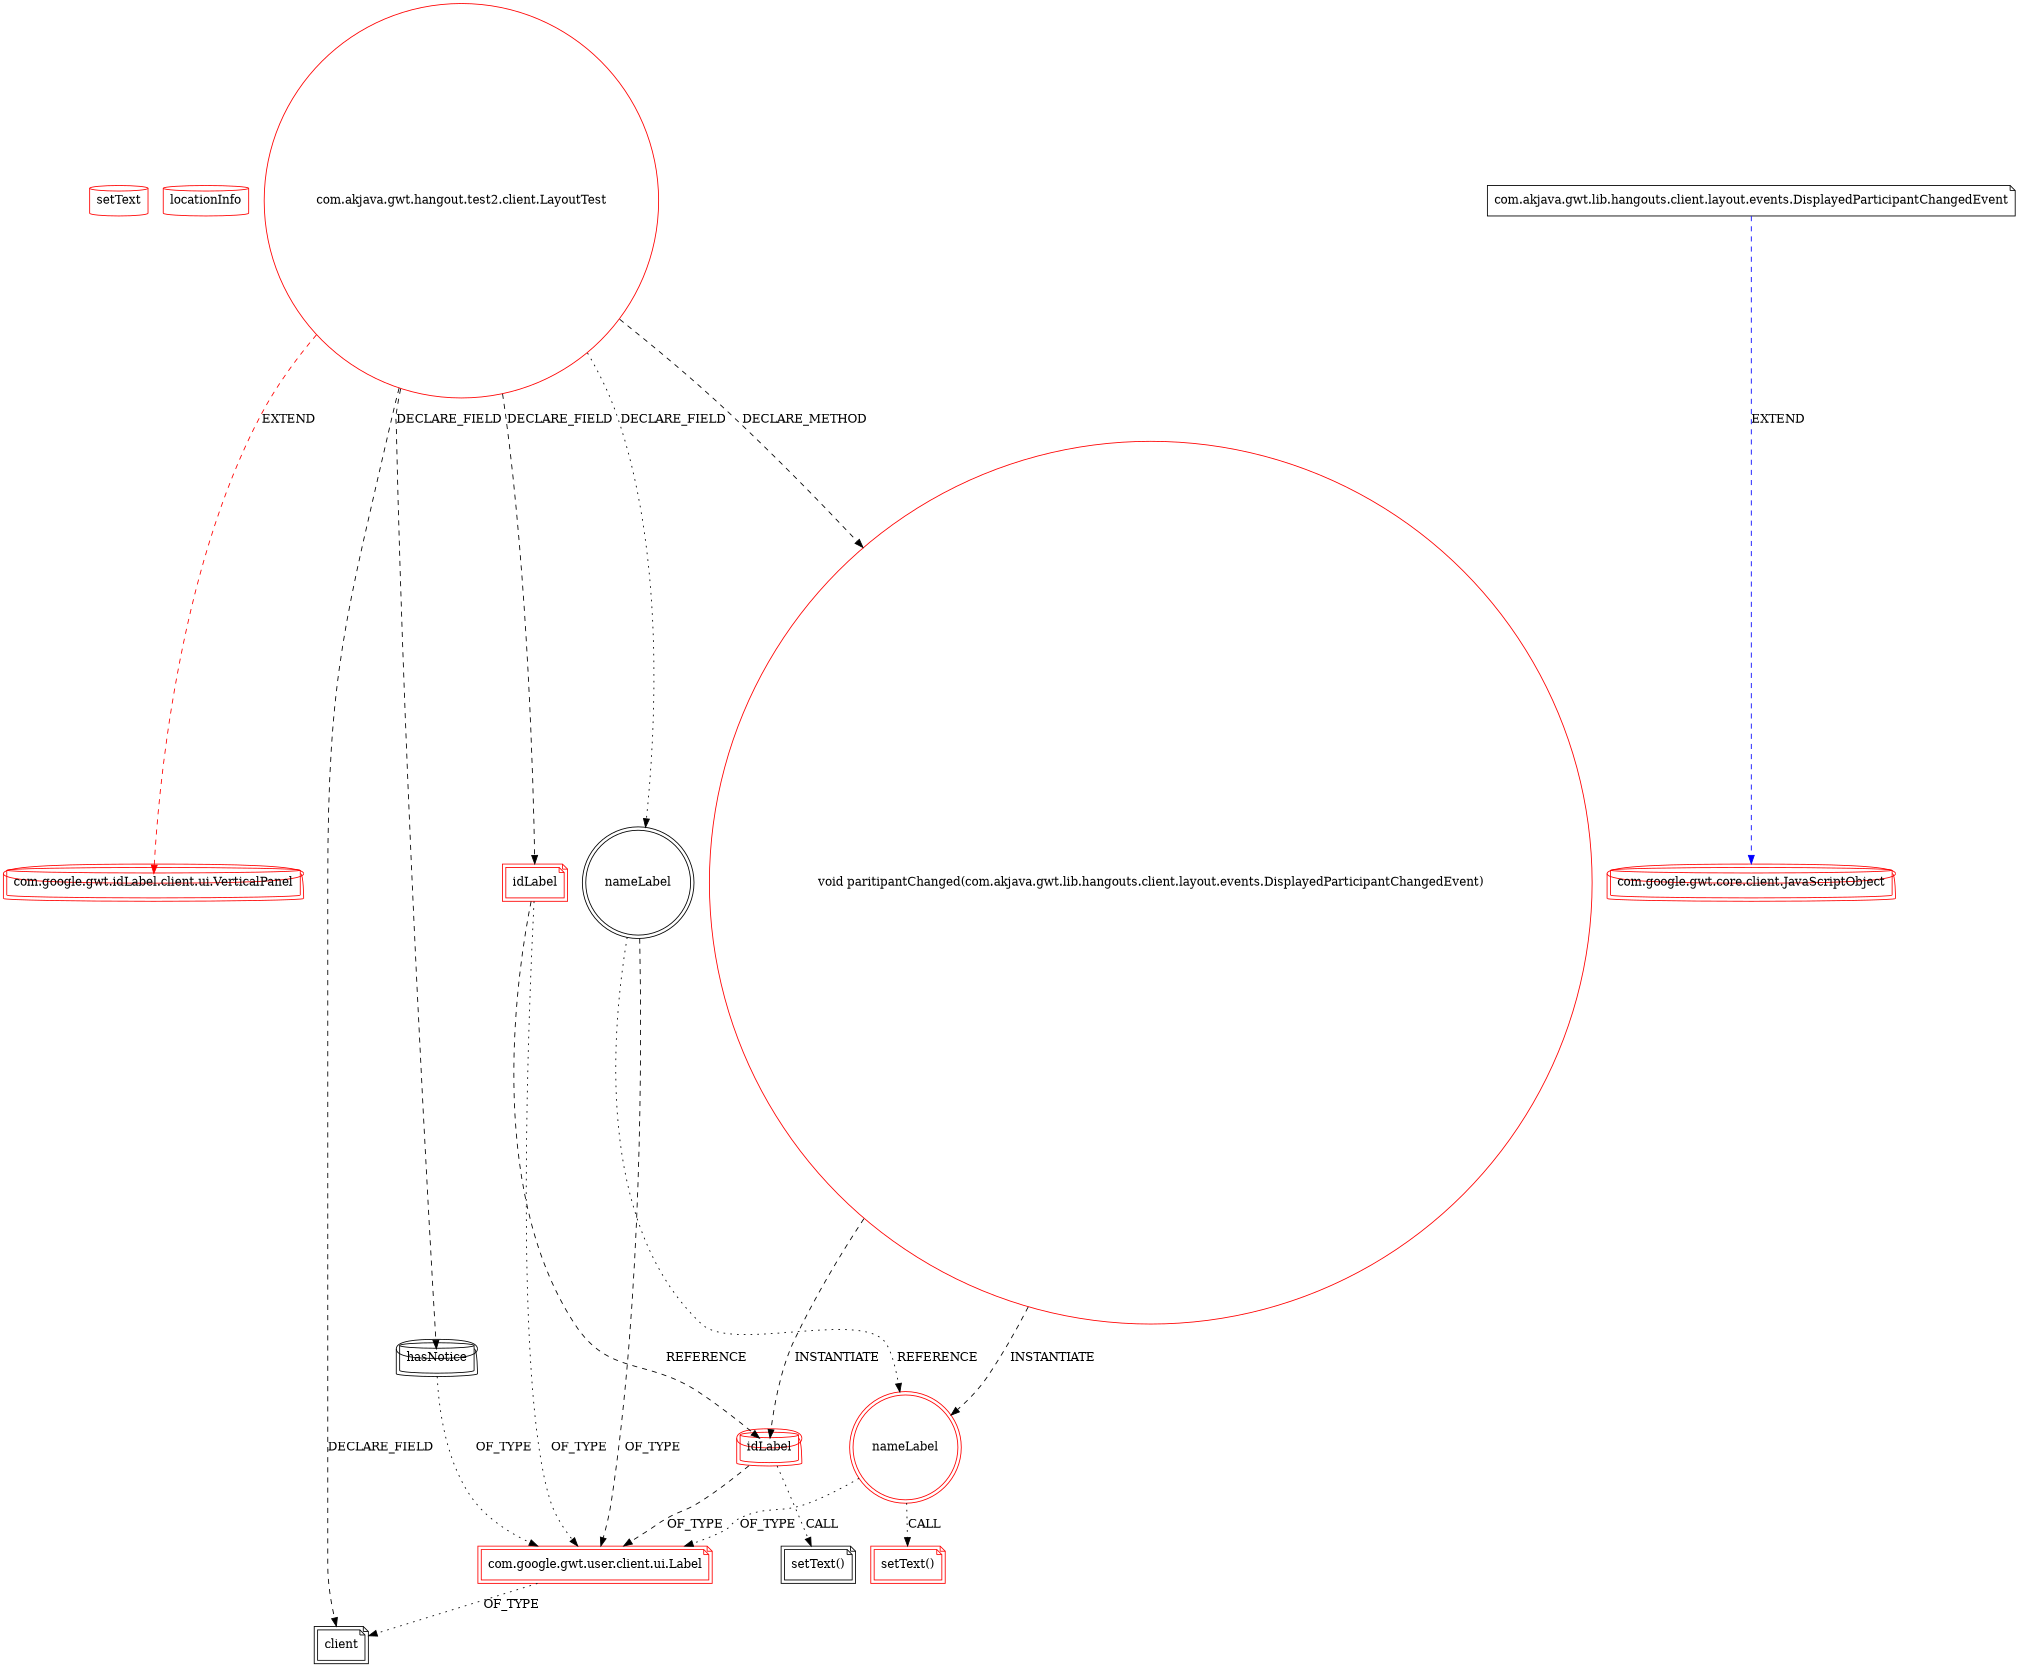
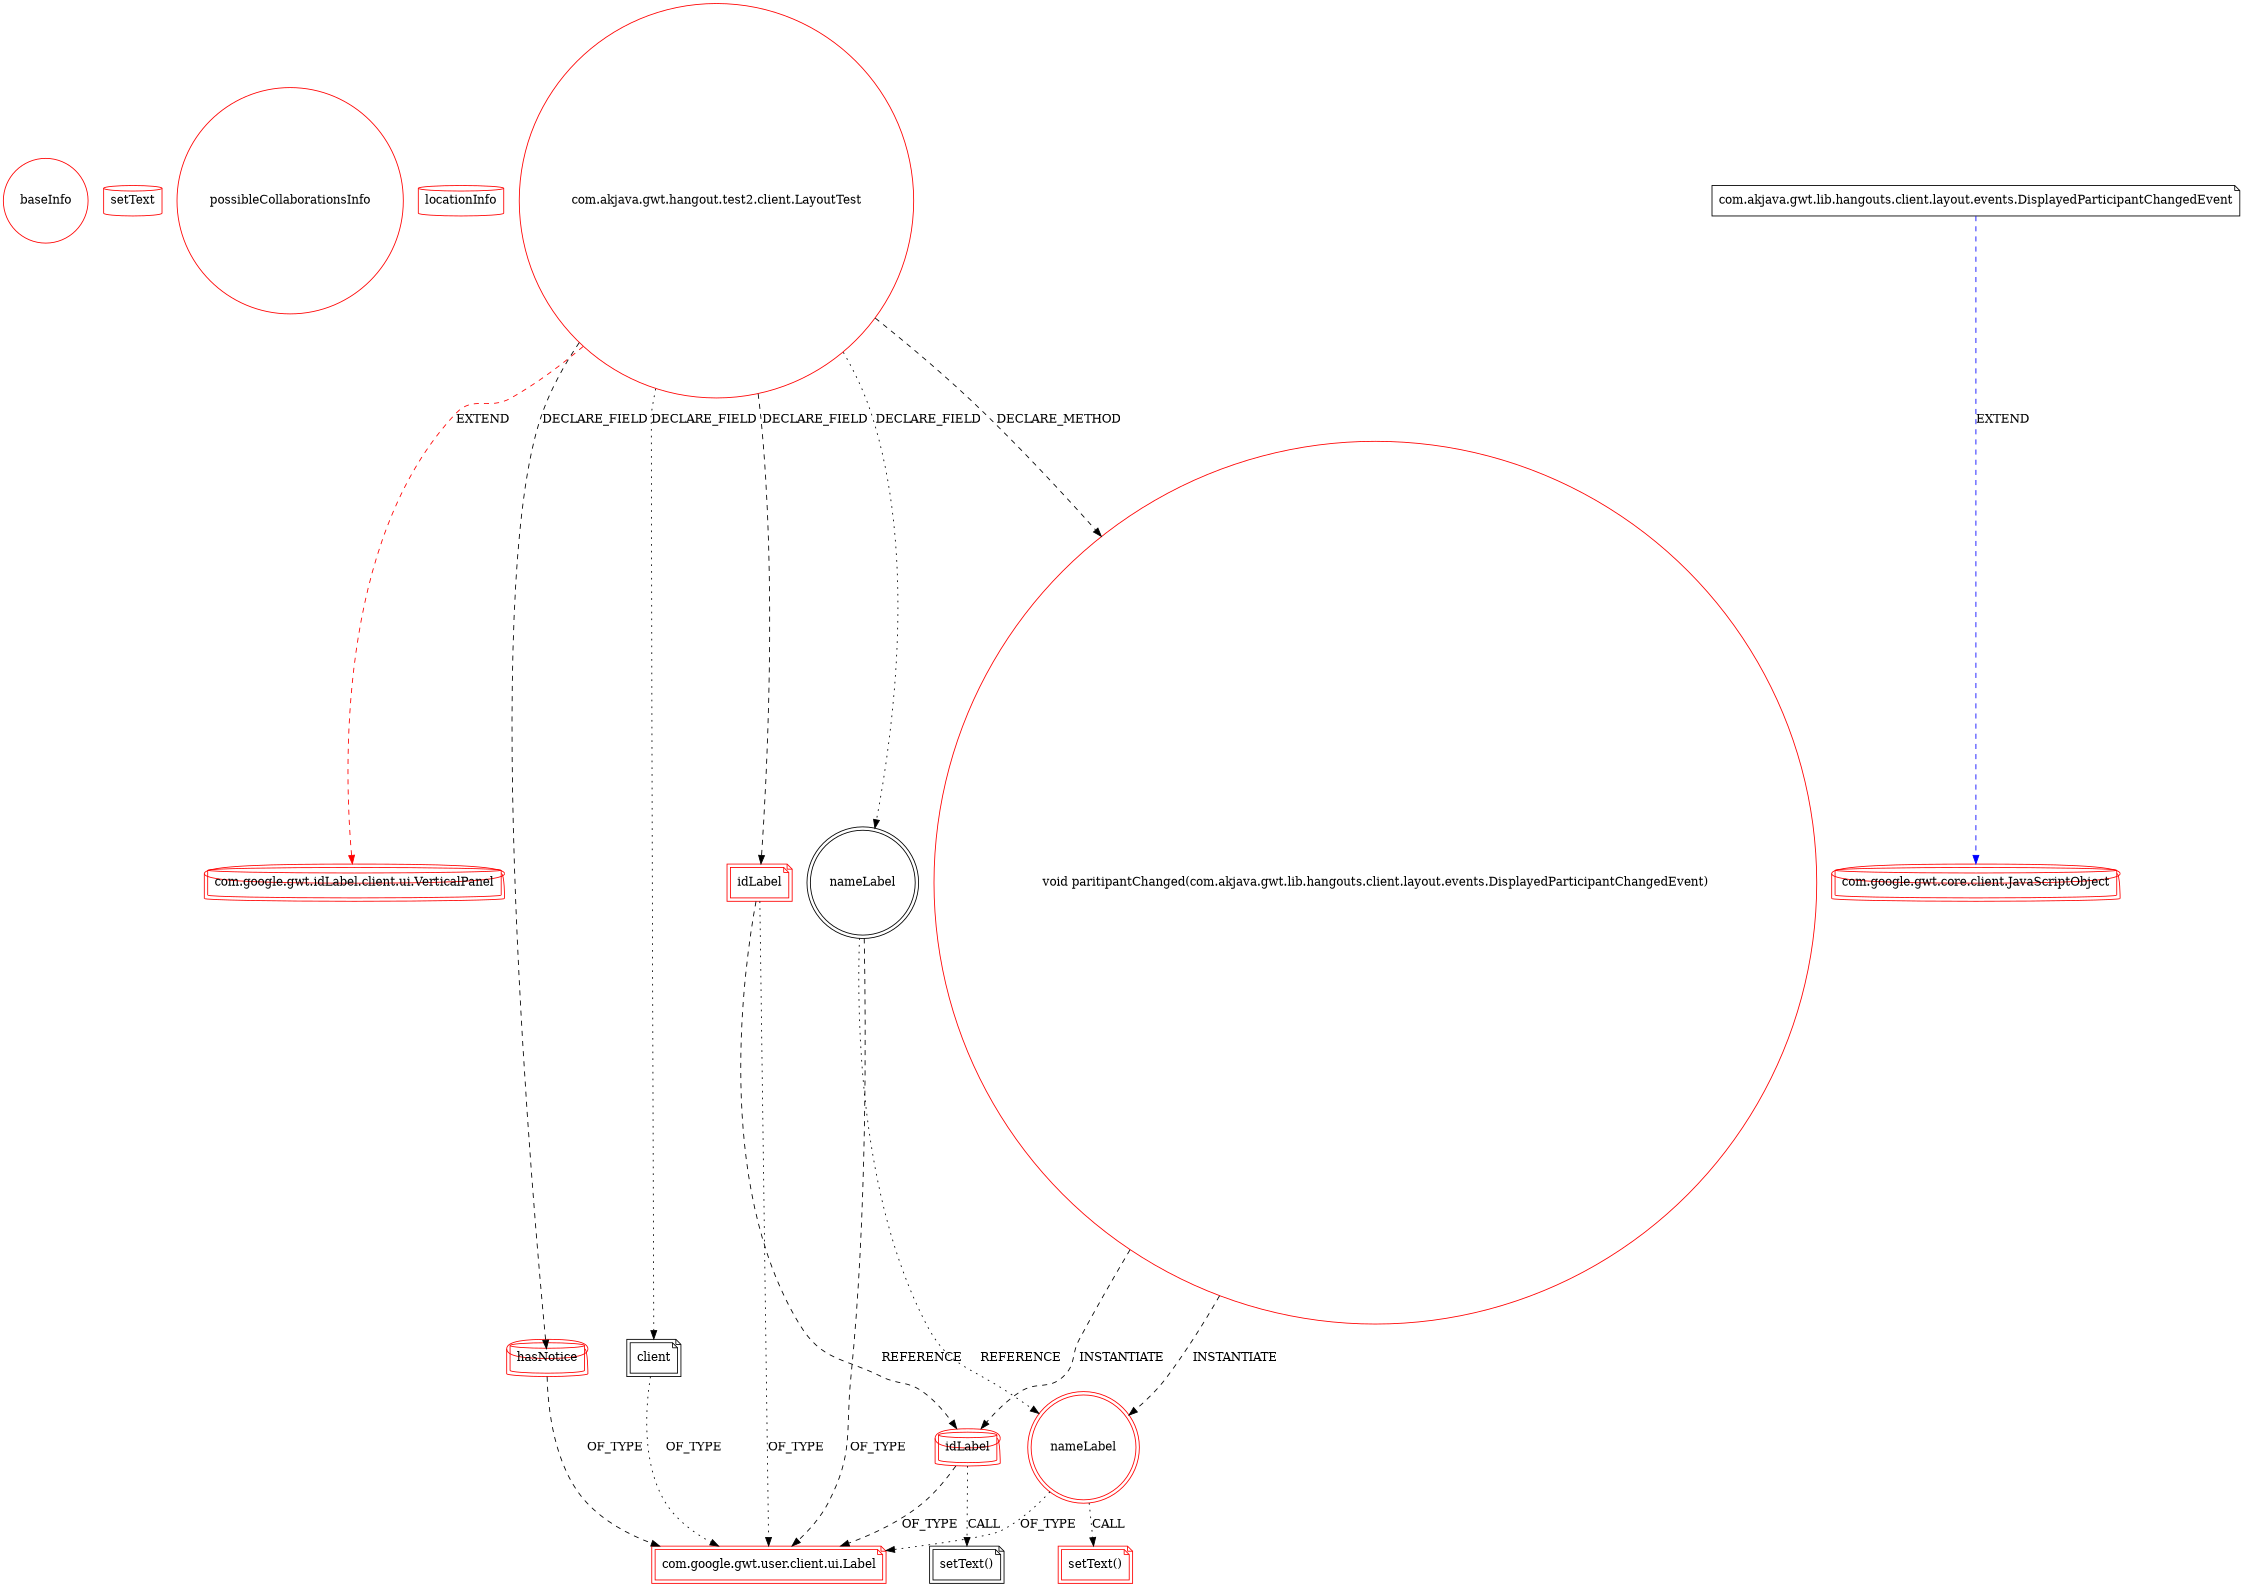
none -> (46, 201)
none -> (290, 201)
(328, 1000) -> (652, 859)
(437, 1358) -> (547, 1358)
(459, 1475) -> (570, 1479)
(457, 1608) -> (652, 1471)
